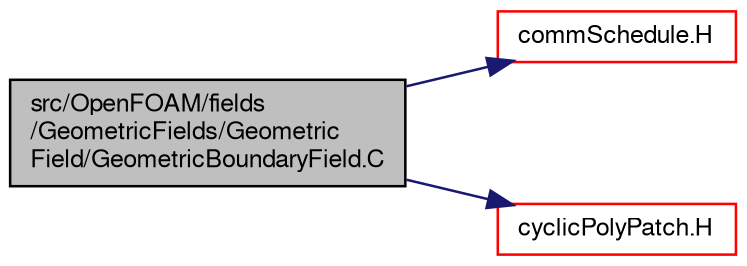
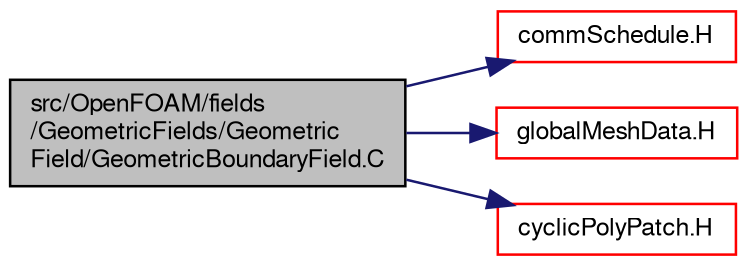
none -> (617, 133)
